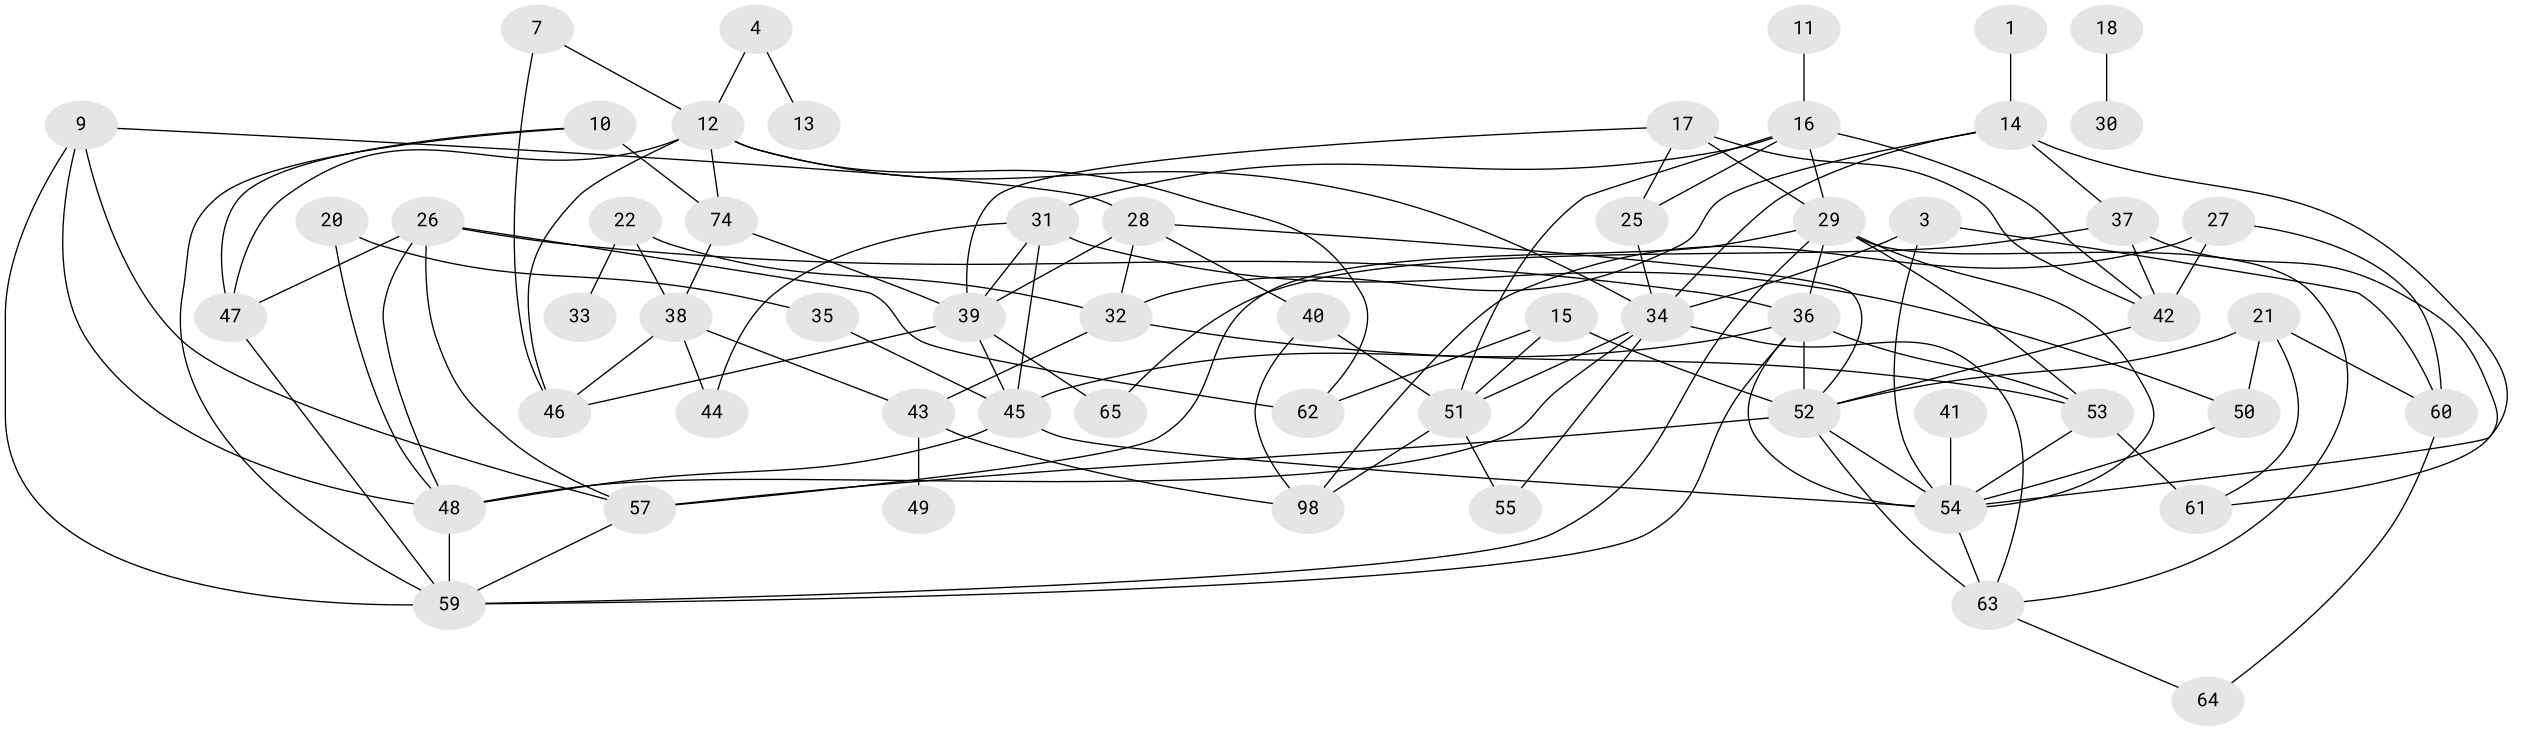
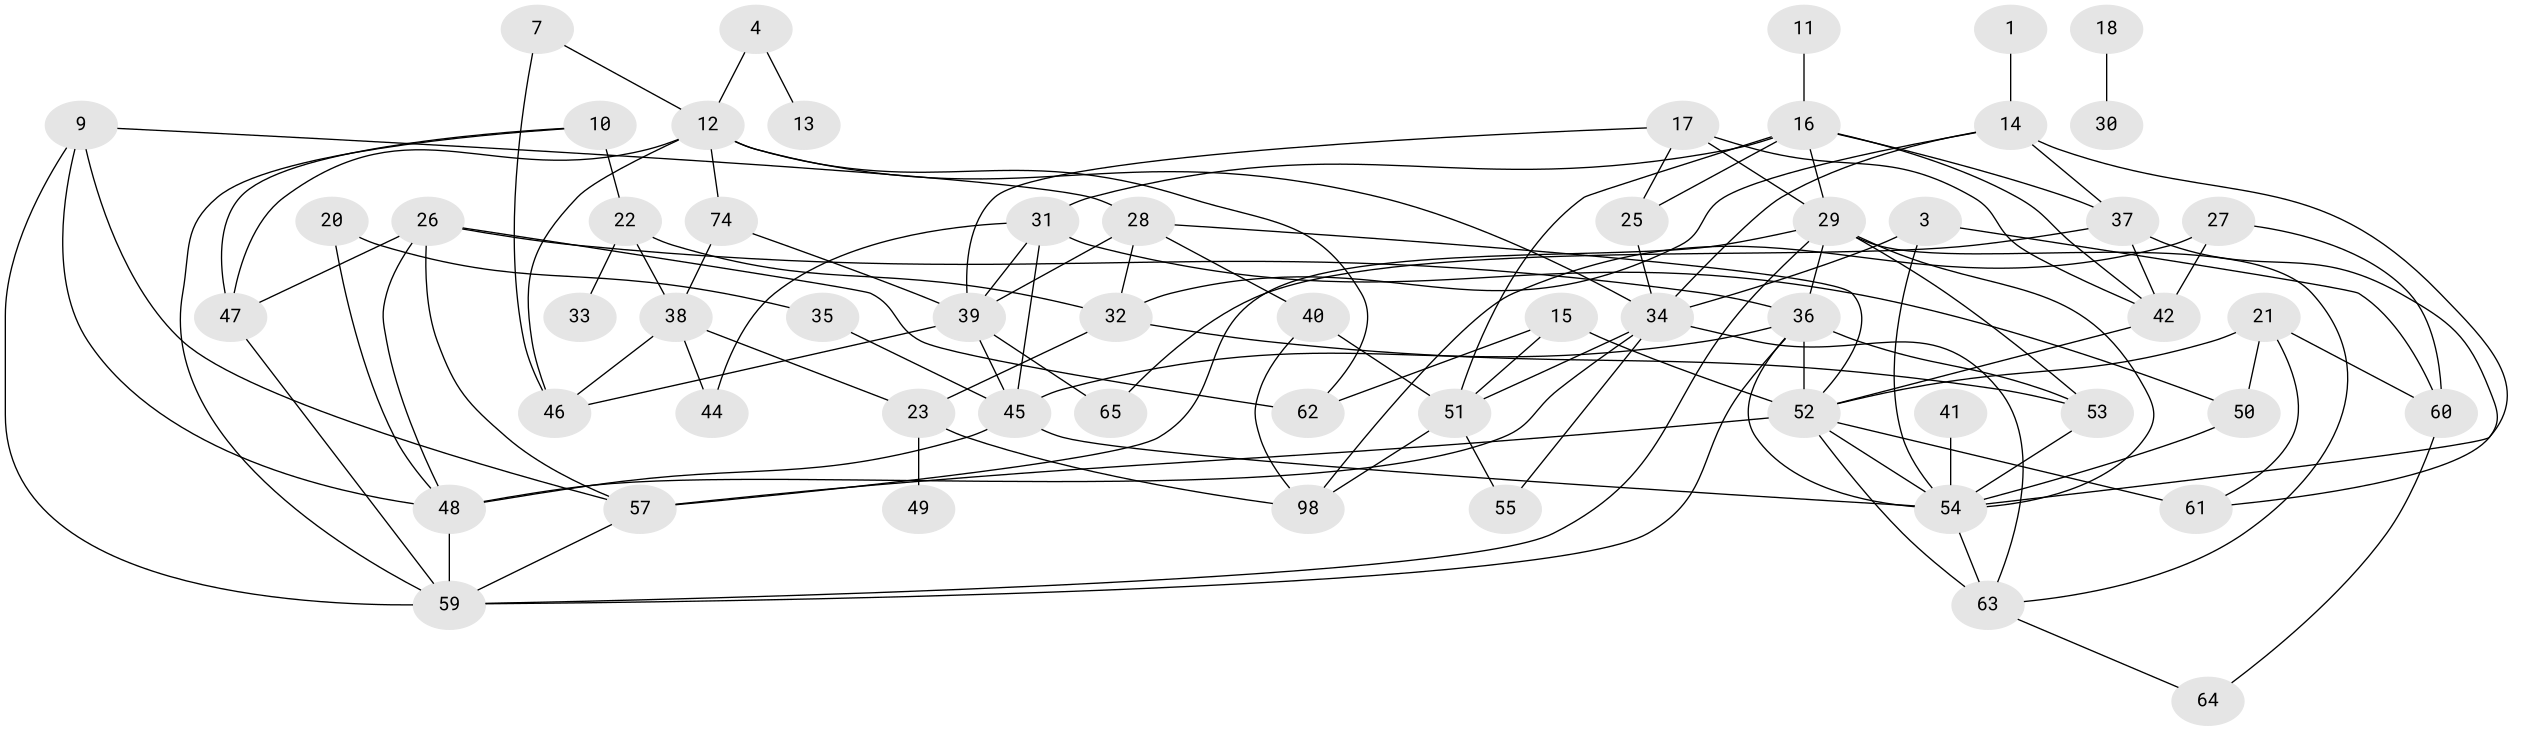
none -> (1986, 172)
(661, 173) -> (610, 165)
(919, 413) -> (919, 413)
(2147, 461) -> (2000, 461)
